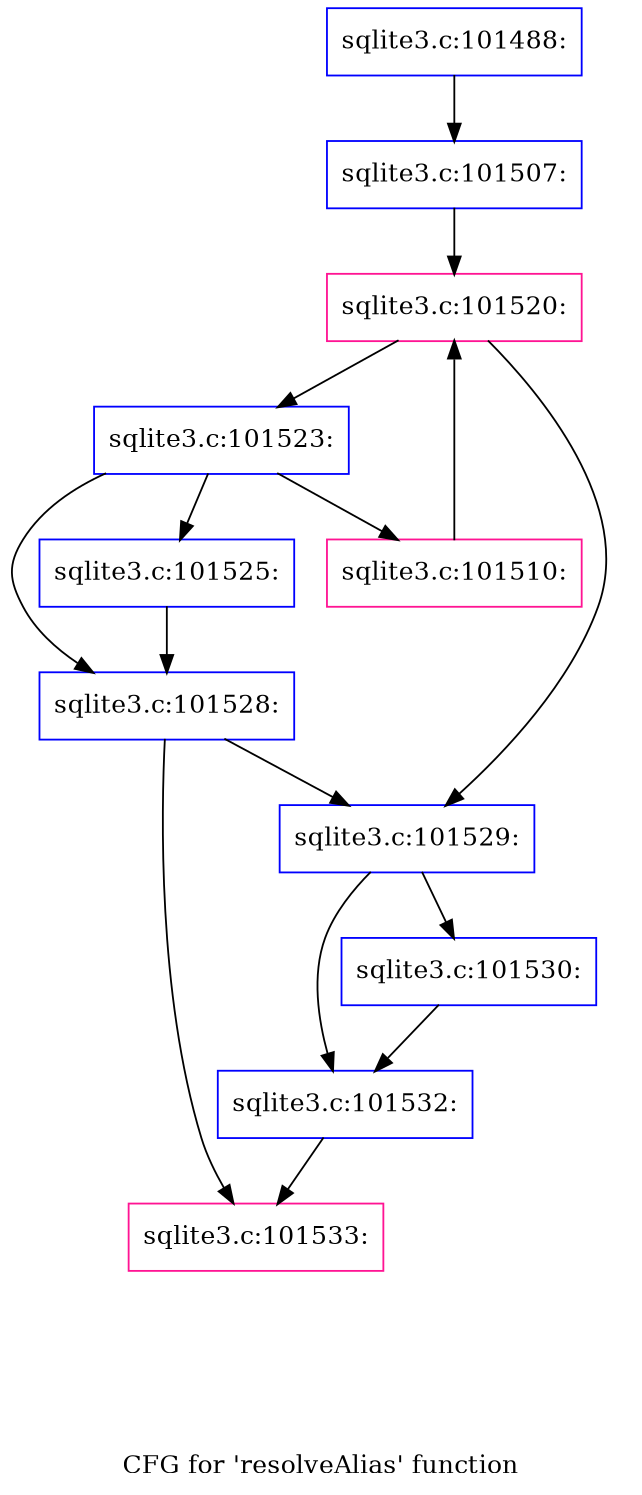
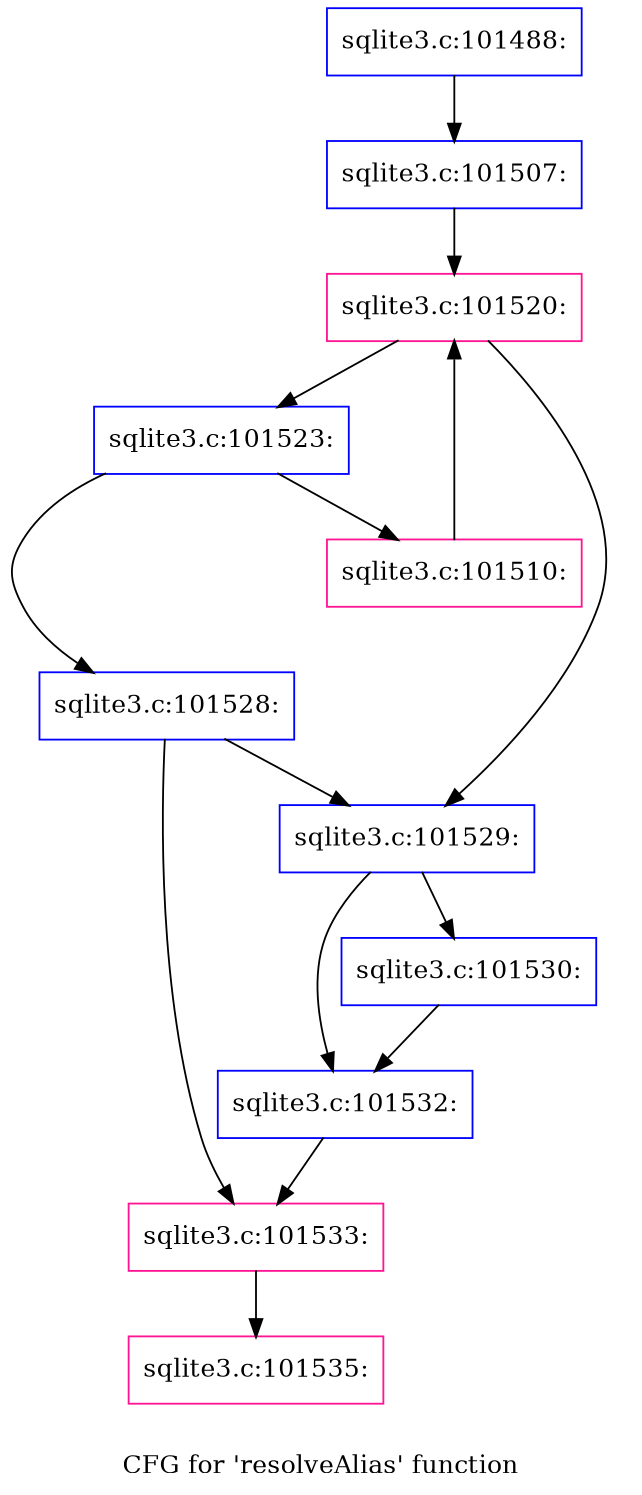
(167, 573) -> none
none -> (256, 1370)
